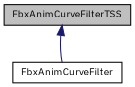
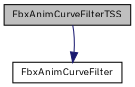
(61, 49) -> (74, 39)
